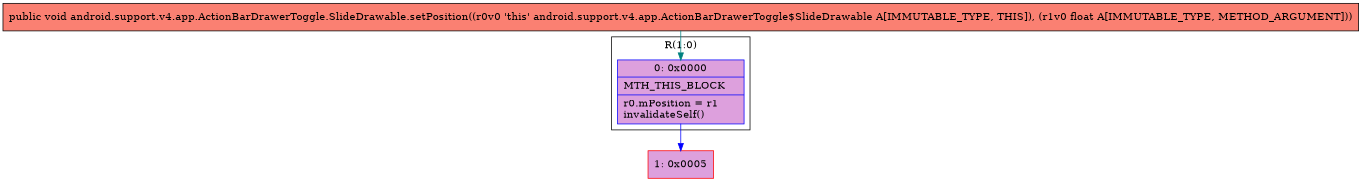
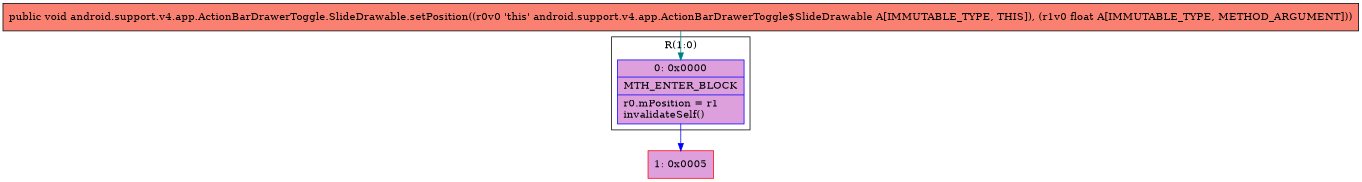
(674, 86) -> (681, 86)
